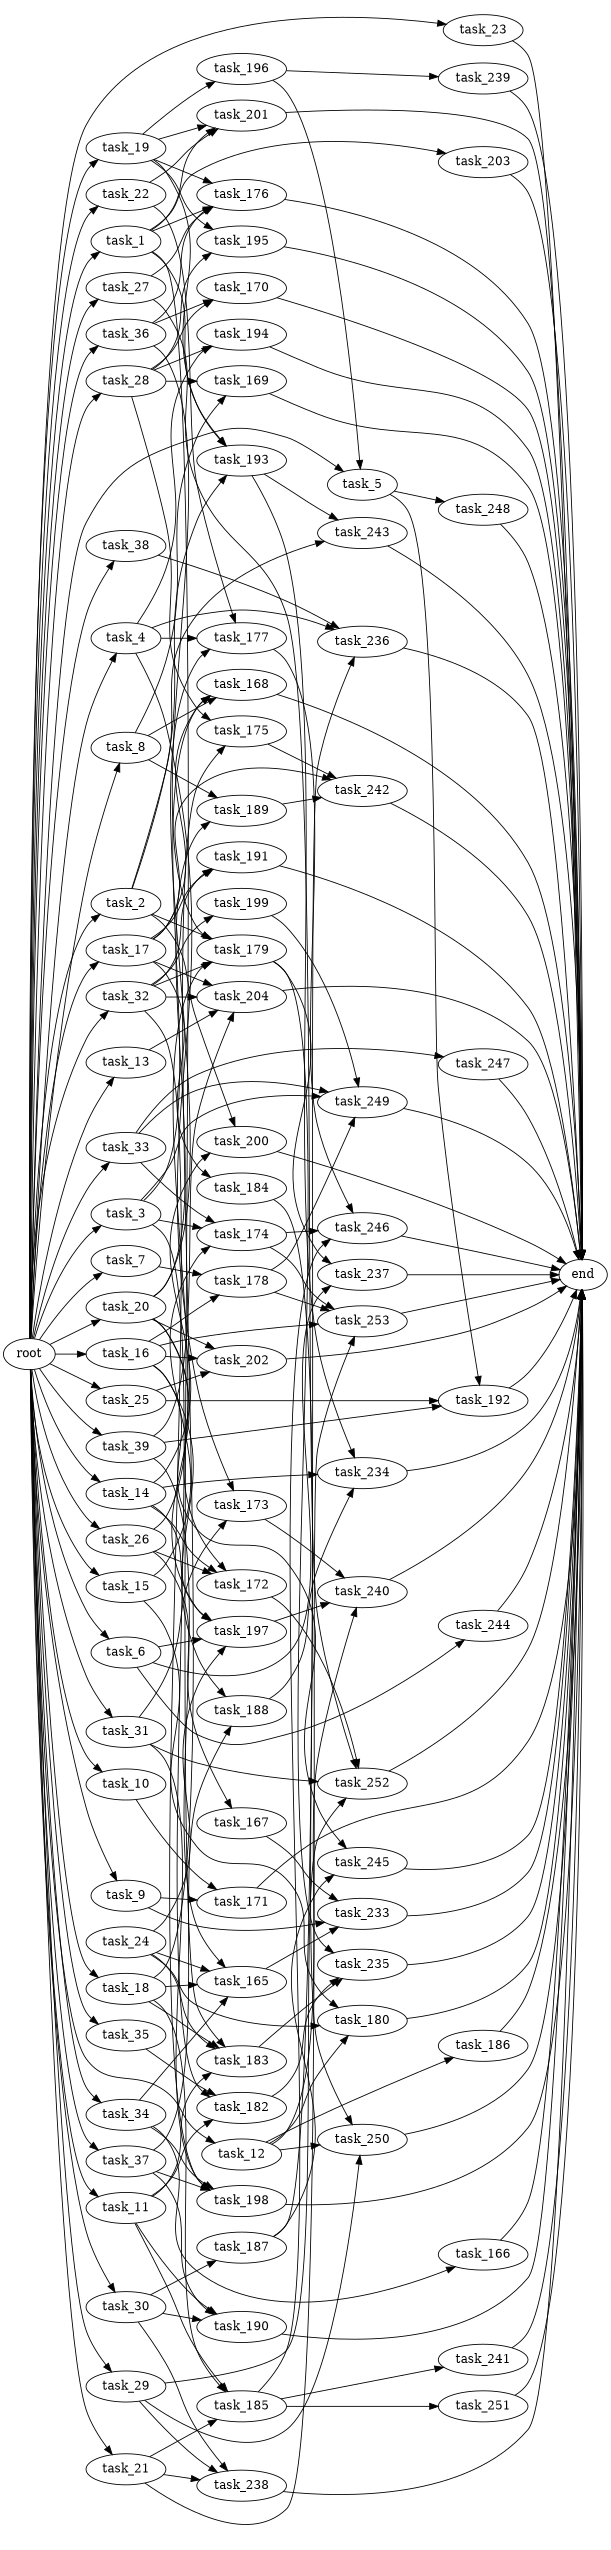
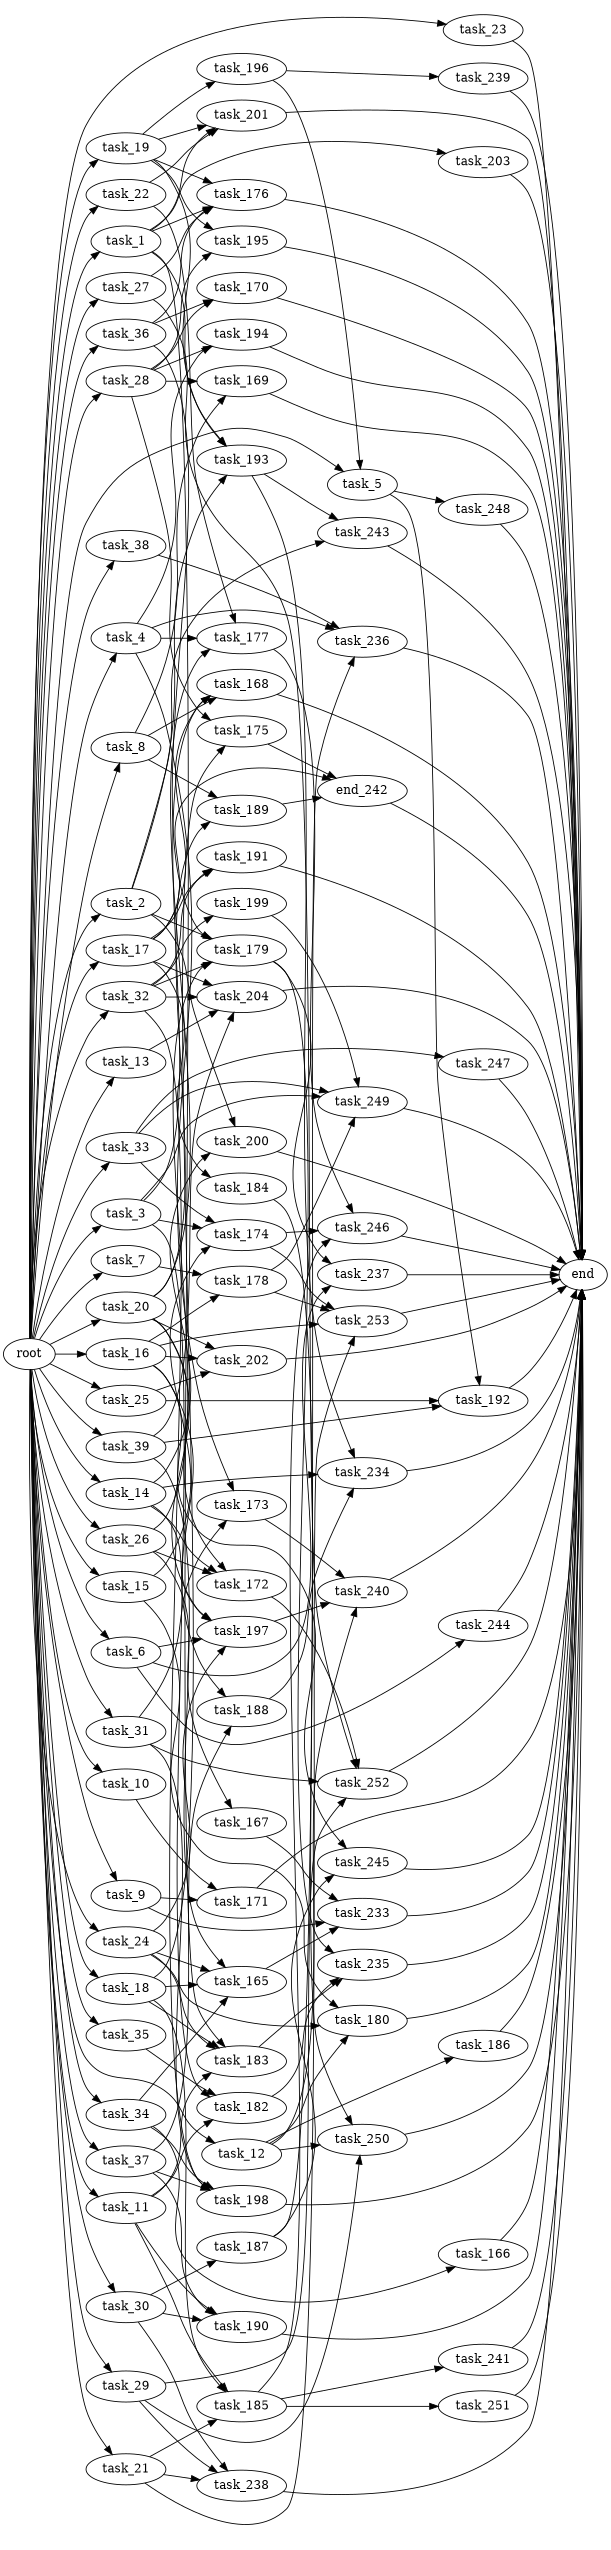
(362, 791) -> (362, 791)
none -> (36, 1651)
